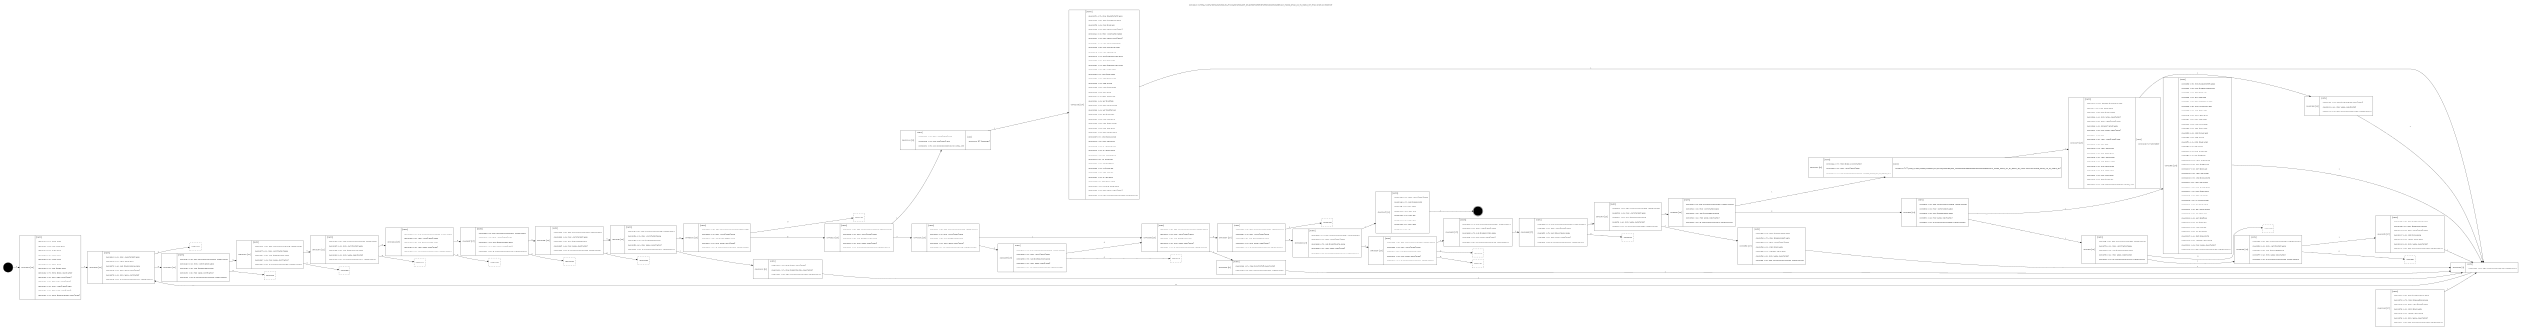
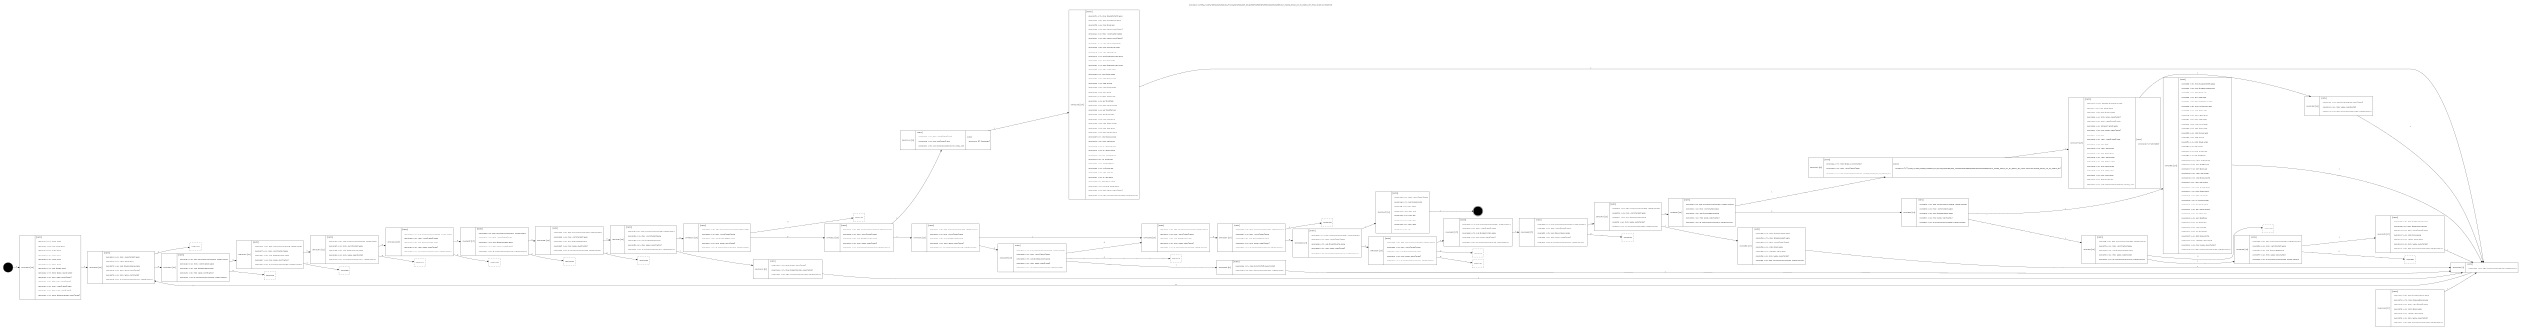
(1221, 255) -> (1141, 266)
